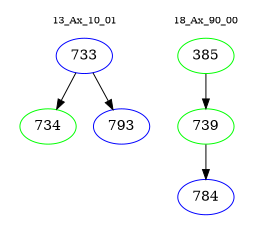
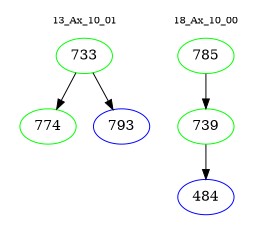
(206, 21) -> (206, 21)
(84, 56) -> (84, 56)
(206, 56) -> (206, 56)
(48, 126) -> (48, 126)
(206, 197) -> (206, 197)
